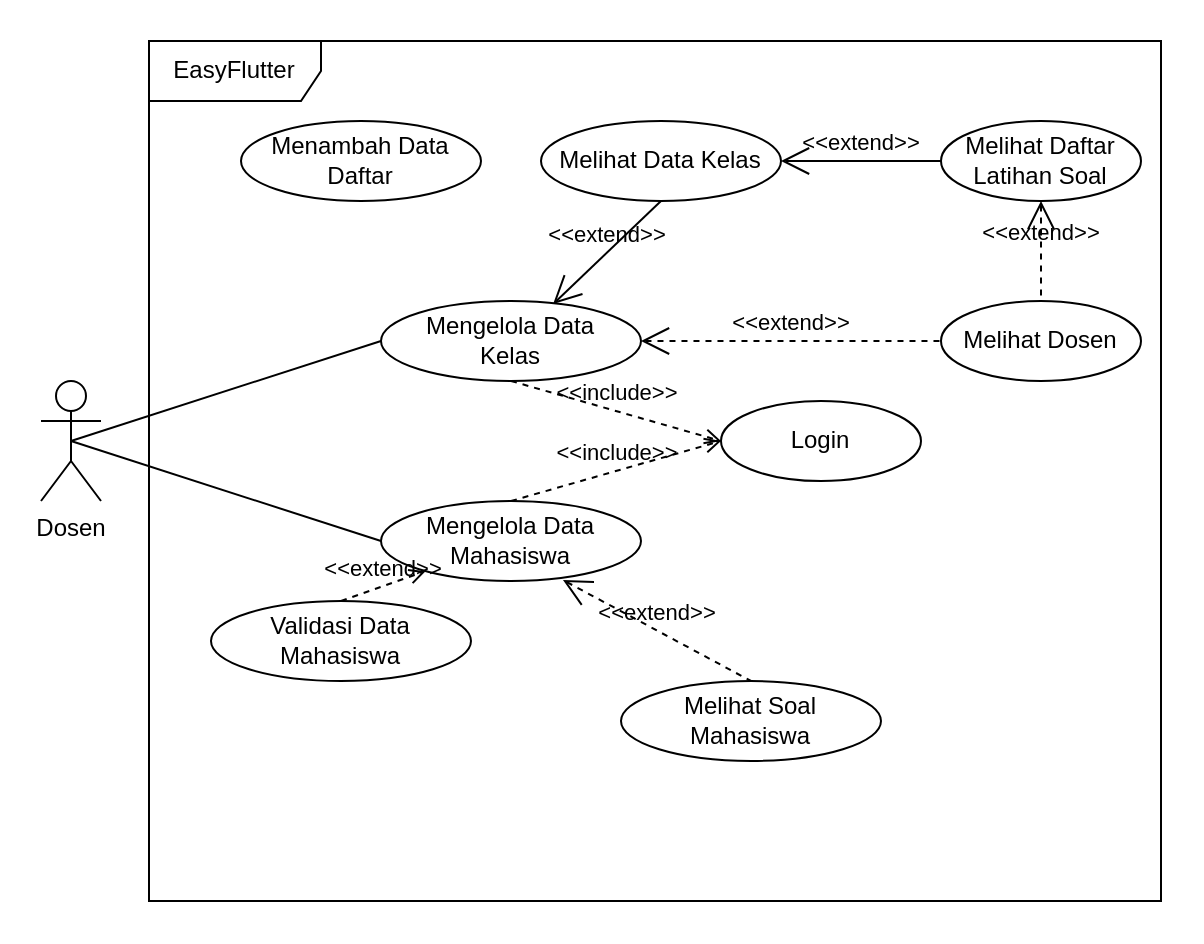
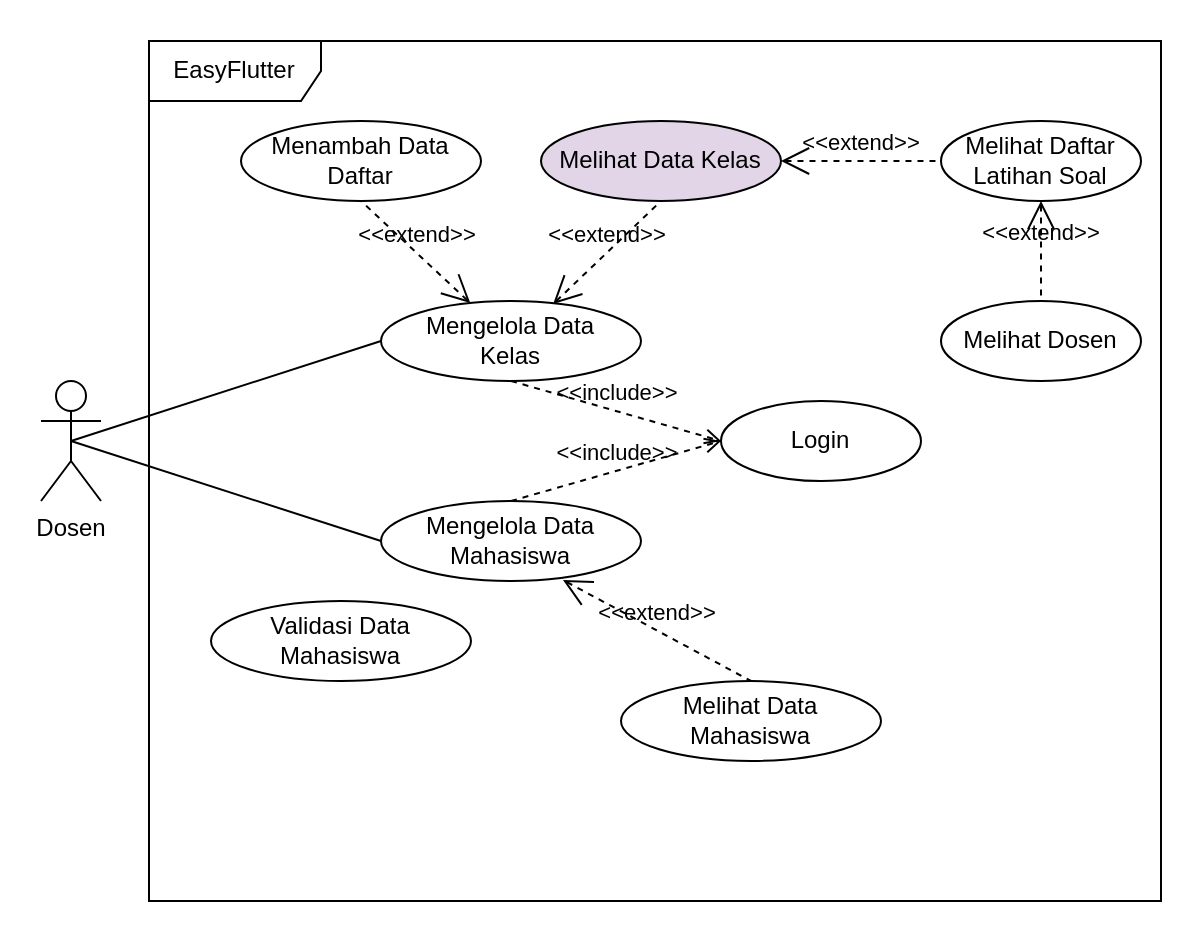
(661, 161) -> (661, 161)
(865, 161) -> (865, 161)
(610, 250) -> (610, 250)
(793, 341) -> (416, 252)
(381, 587) -> none
(751, 721) -> (751, 721)
